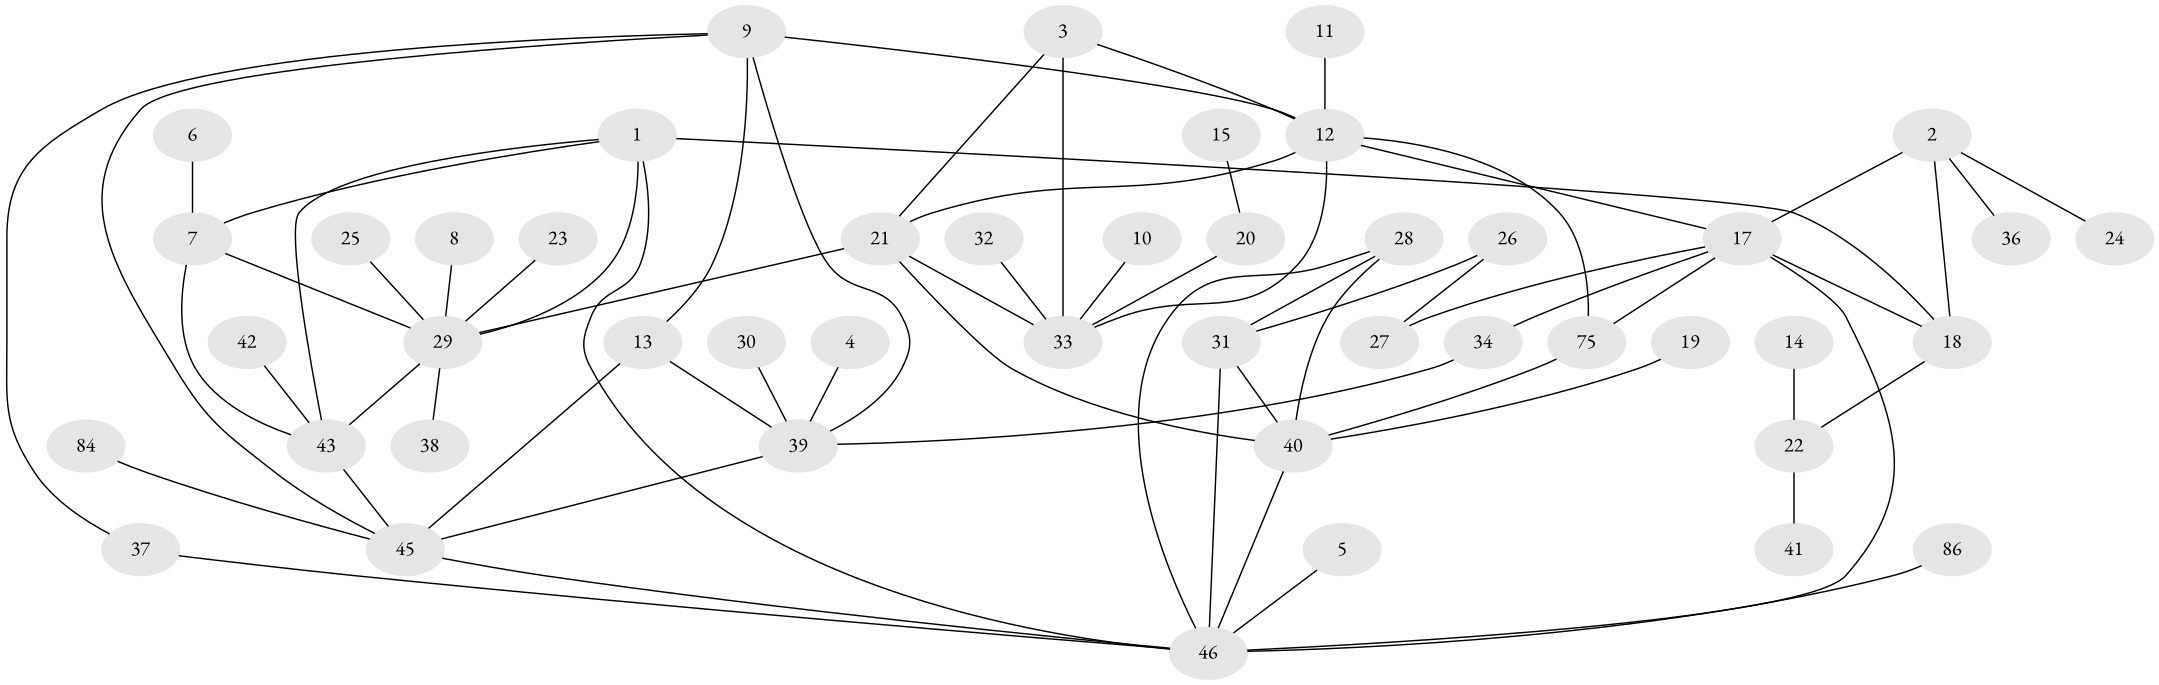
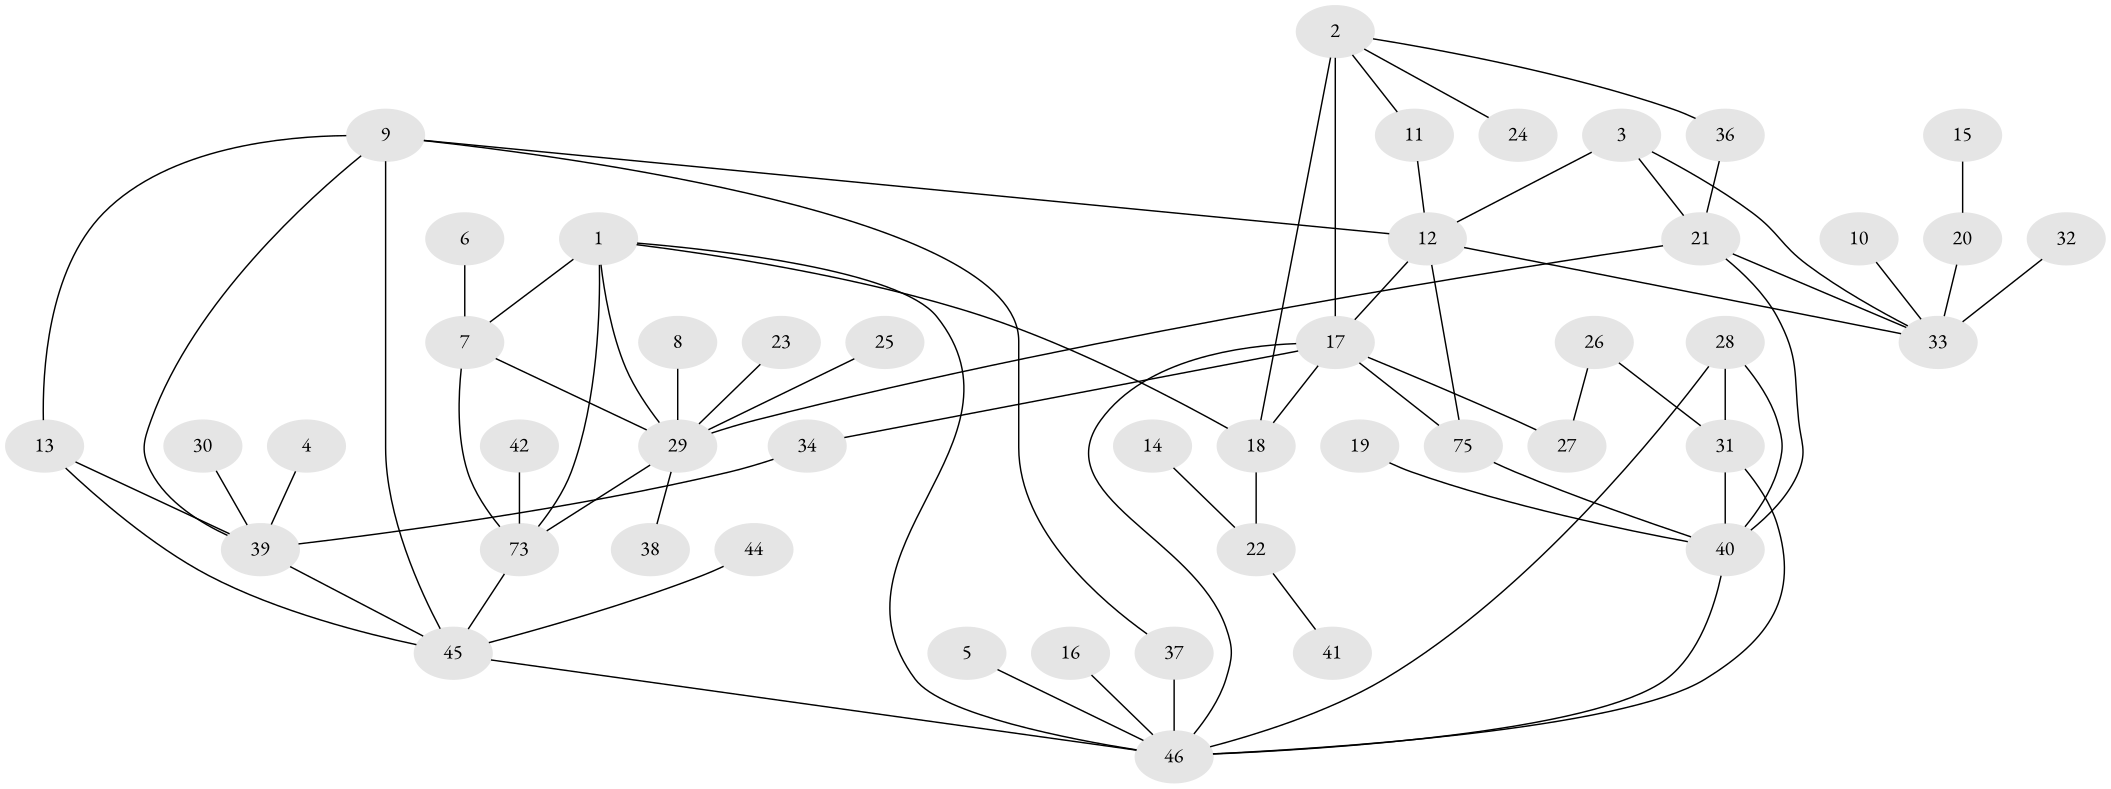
none -> (1375, 83)
(1103, 187) -> (1711, 196)
(86, 446) -> (754, 550)
(326, 446) -> (519, 550)
(1952, 550) -> (1071, 653)
